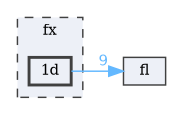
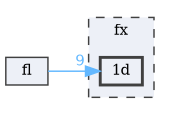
(92, 71) -> (67, 71)
